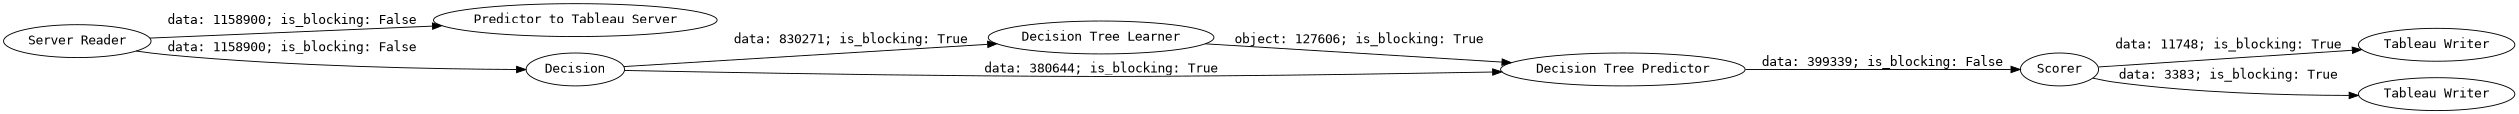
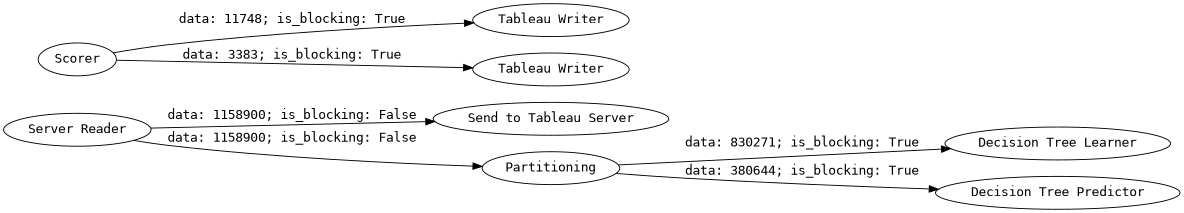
(575, 20) -> (551, 119)
(1354, 53) -> none
(575, 69) -> (551, 168)
(1878, 69) -> none
